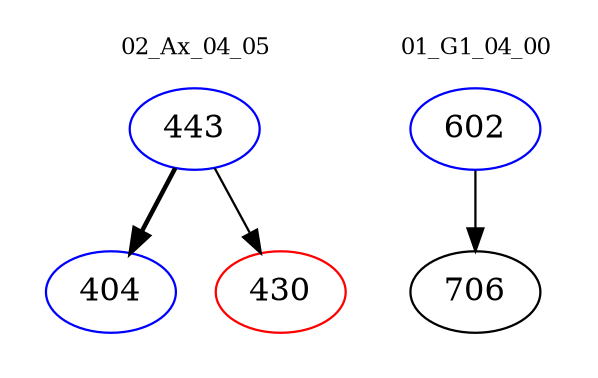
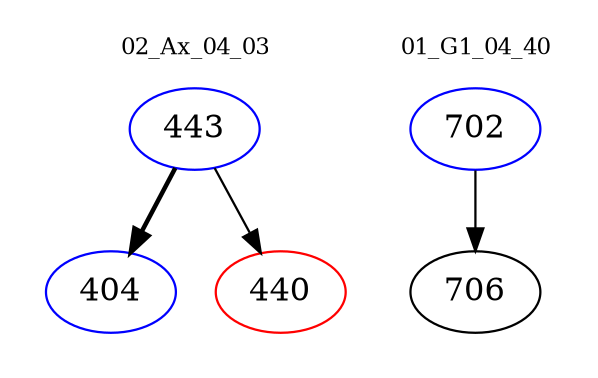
(196, 49) -> (196, 49)
(477, 49) -> (477, 49)
(475, 129) -> (475, 129)
(281, 292) -> (281, 292)
